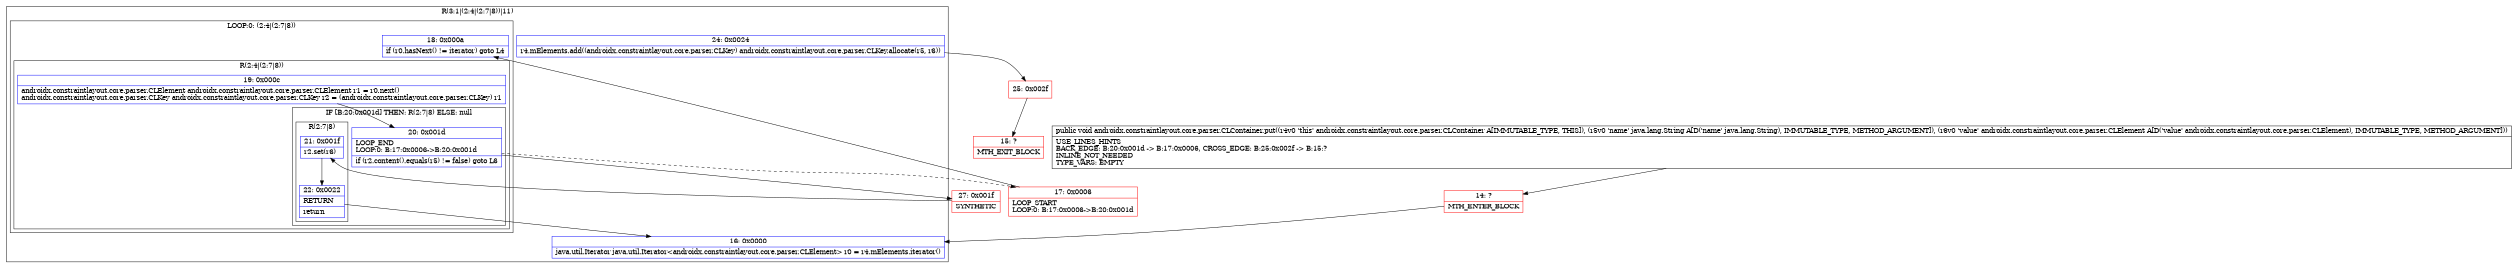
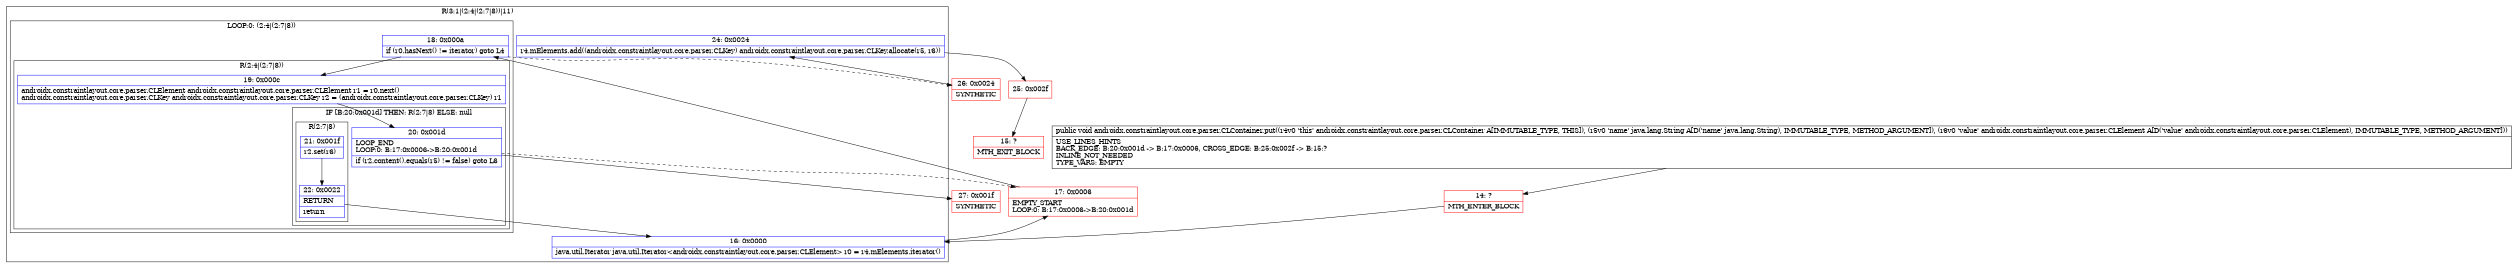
none -> (363, 66)
none -> (976, 90)
(641, 193) -> none
(1034, 203) -> (1037, 203)
none -> (995, 234)
